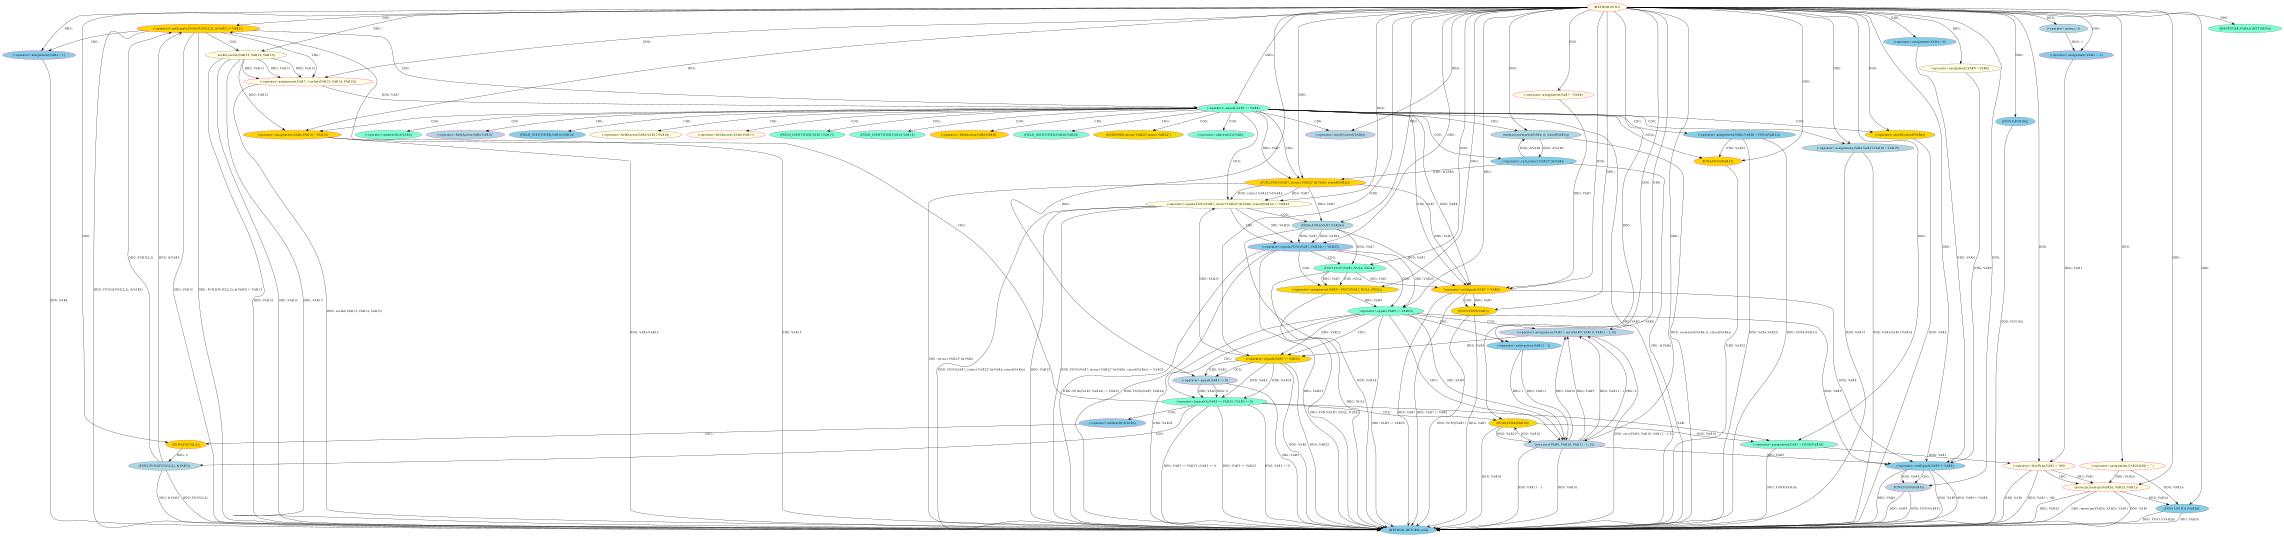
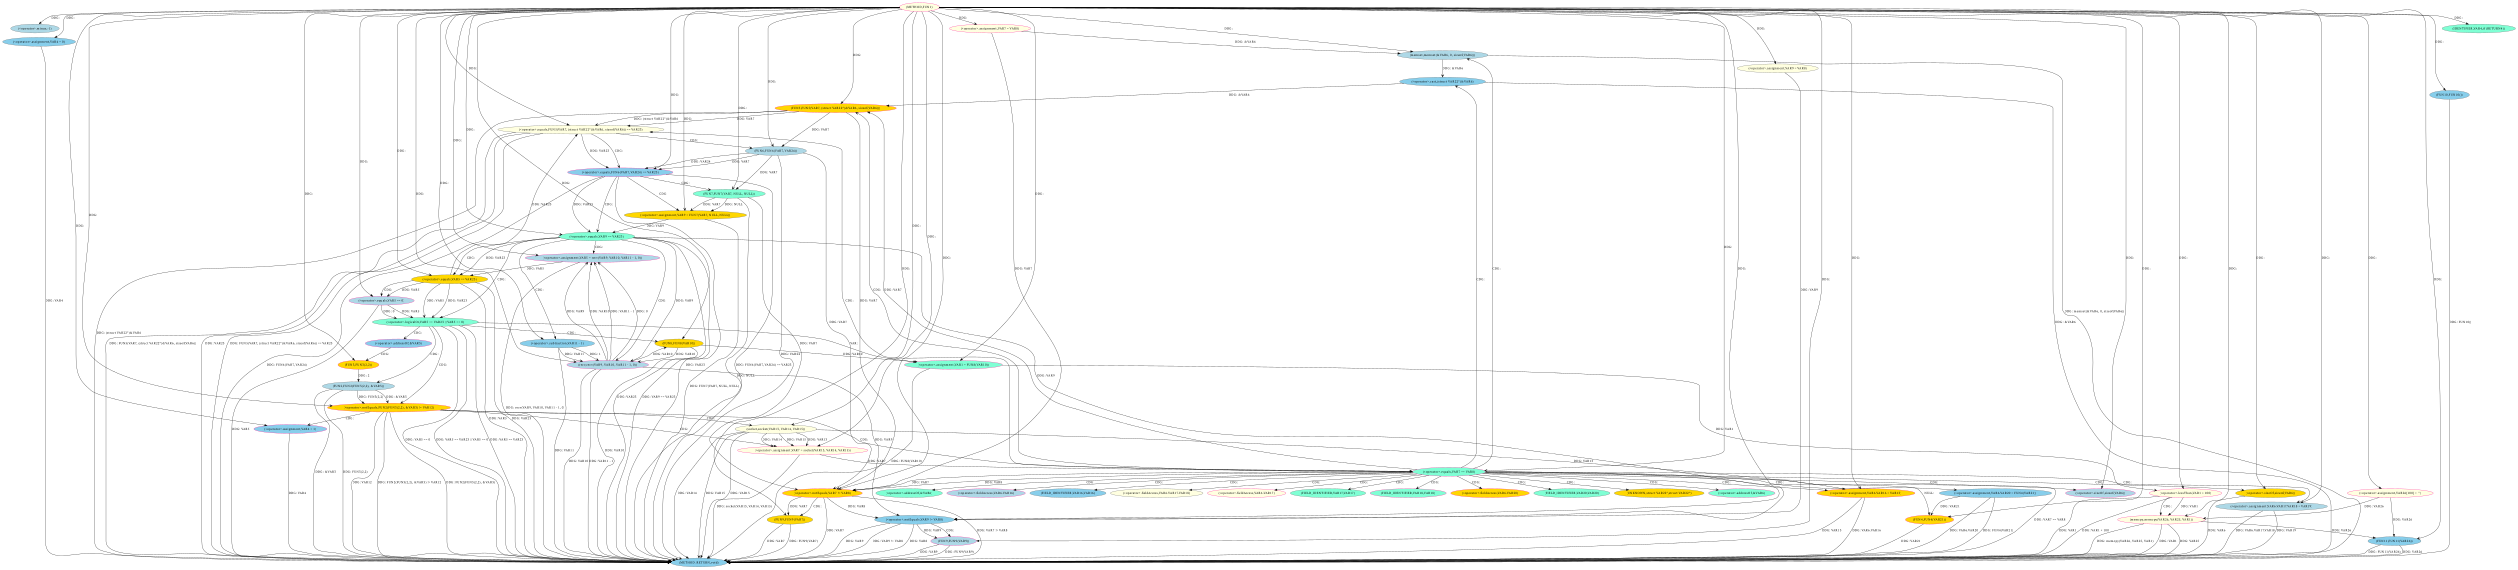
(2076, 55) -> none
(1051, 135) -> (1572, 493)
(1519, 149) -> (1210, 45)
(1957, 252) -> (105, 554)
none -> (555, 504)
